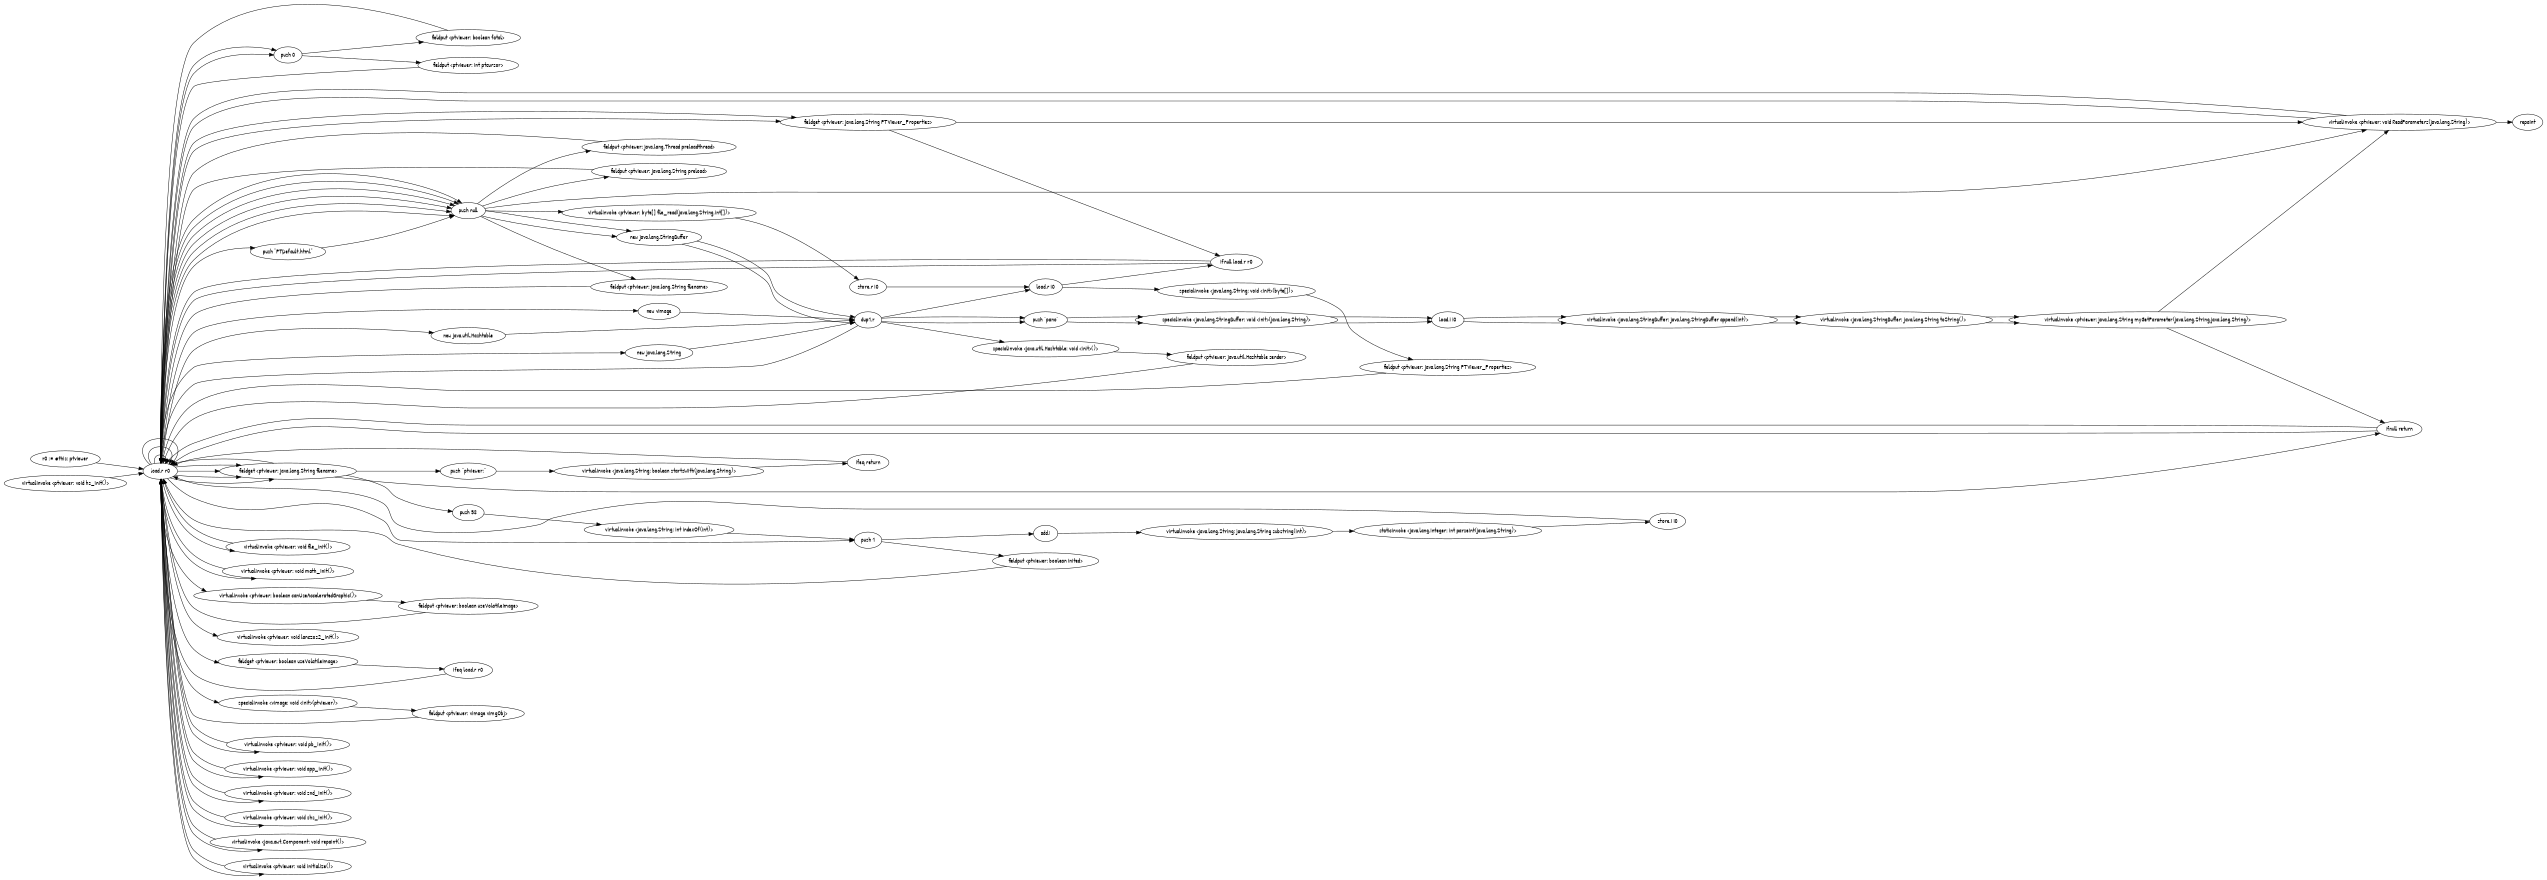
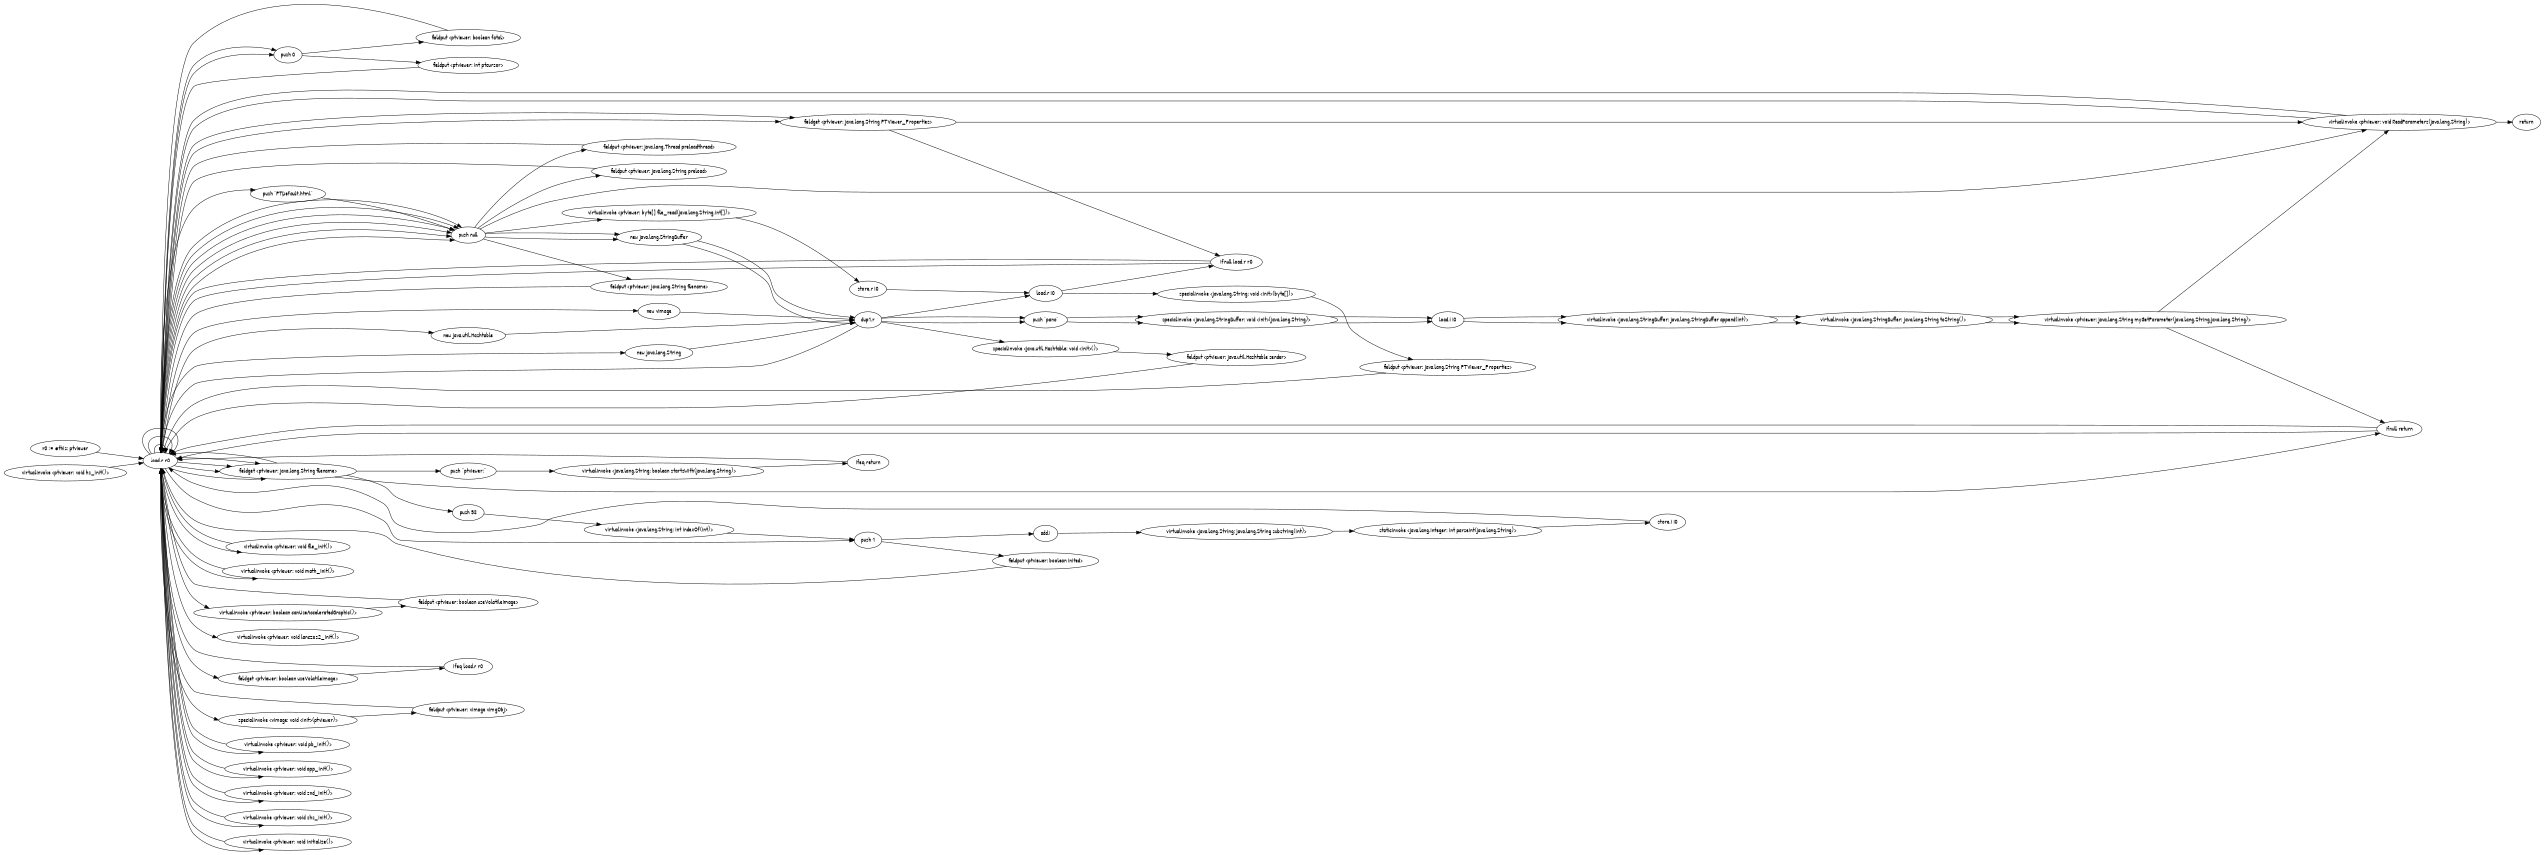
(2528, 122) -> (2527, 122)
(288, 842) -> none
